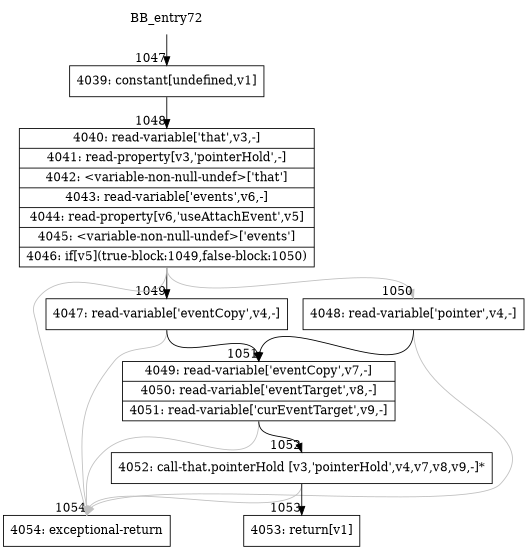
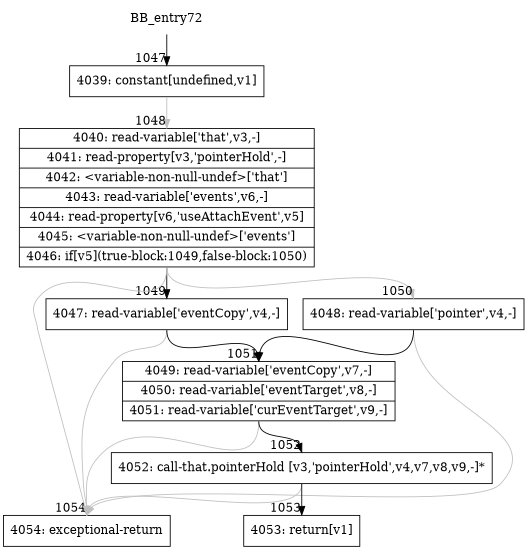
(167, 108) -> (167, 108)
